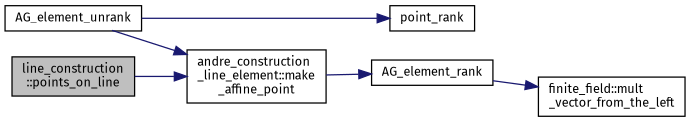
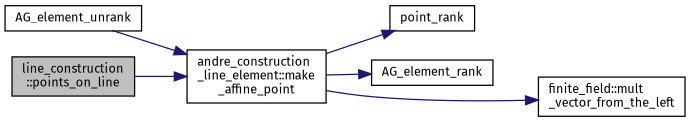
(259, 18) -> (354, 44)
(509, 83) -> (425, 100)
